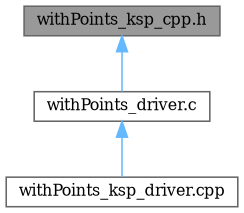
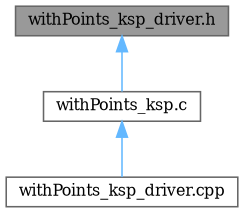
(122, 21) -> (122, 21)
(122, 106) -> (122, 106)
